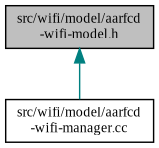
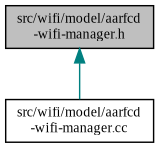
(80, 27) -> (80, 27)
